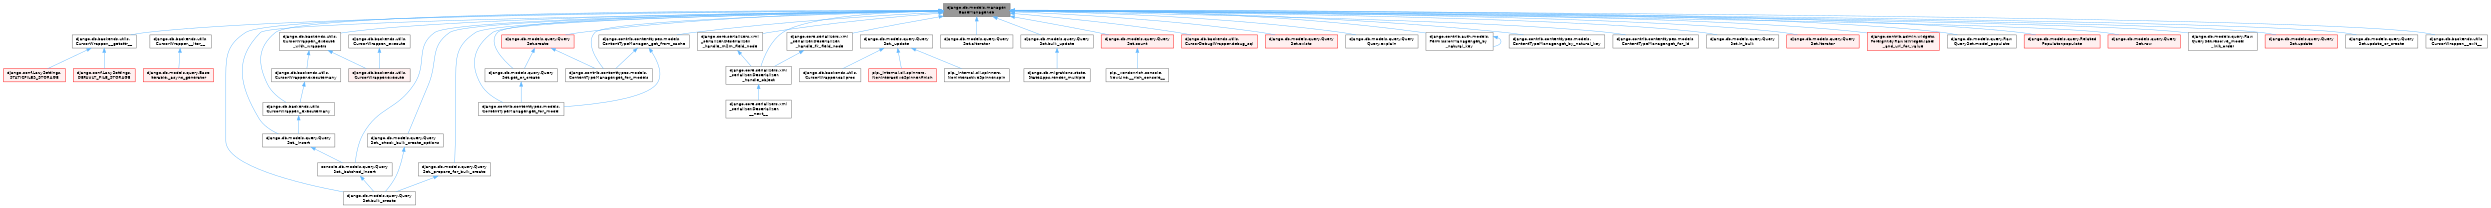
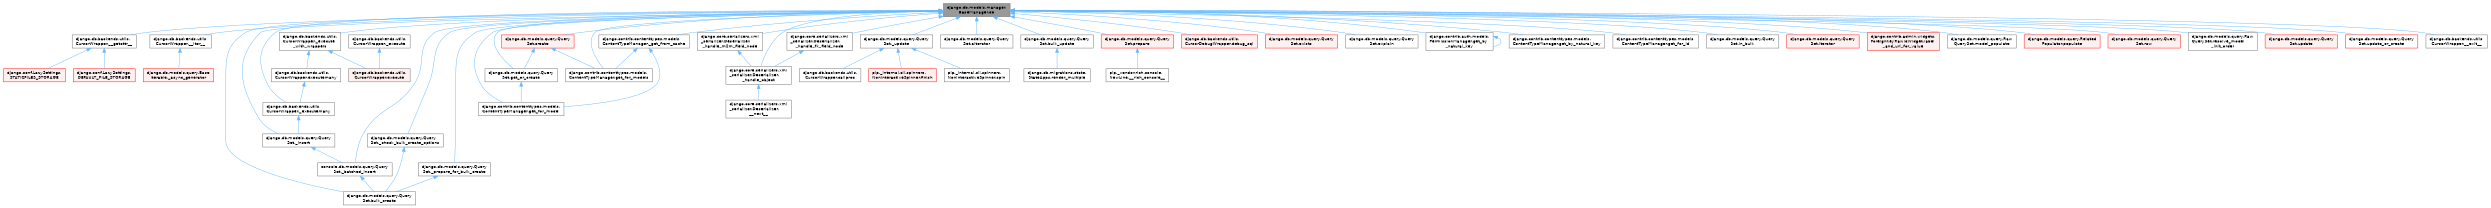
none -> (572, 16)
none -> (934, 27)
(1137, 41) -> (1137, 41)
(1382, 41) -> (1382, 41)
(2382, 41) -> (2382, 41)
